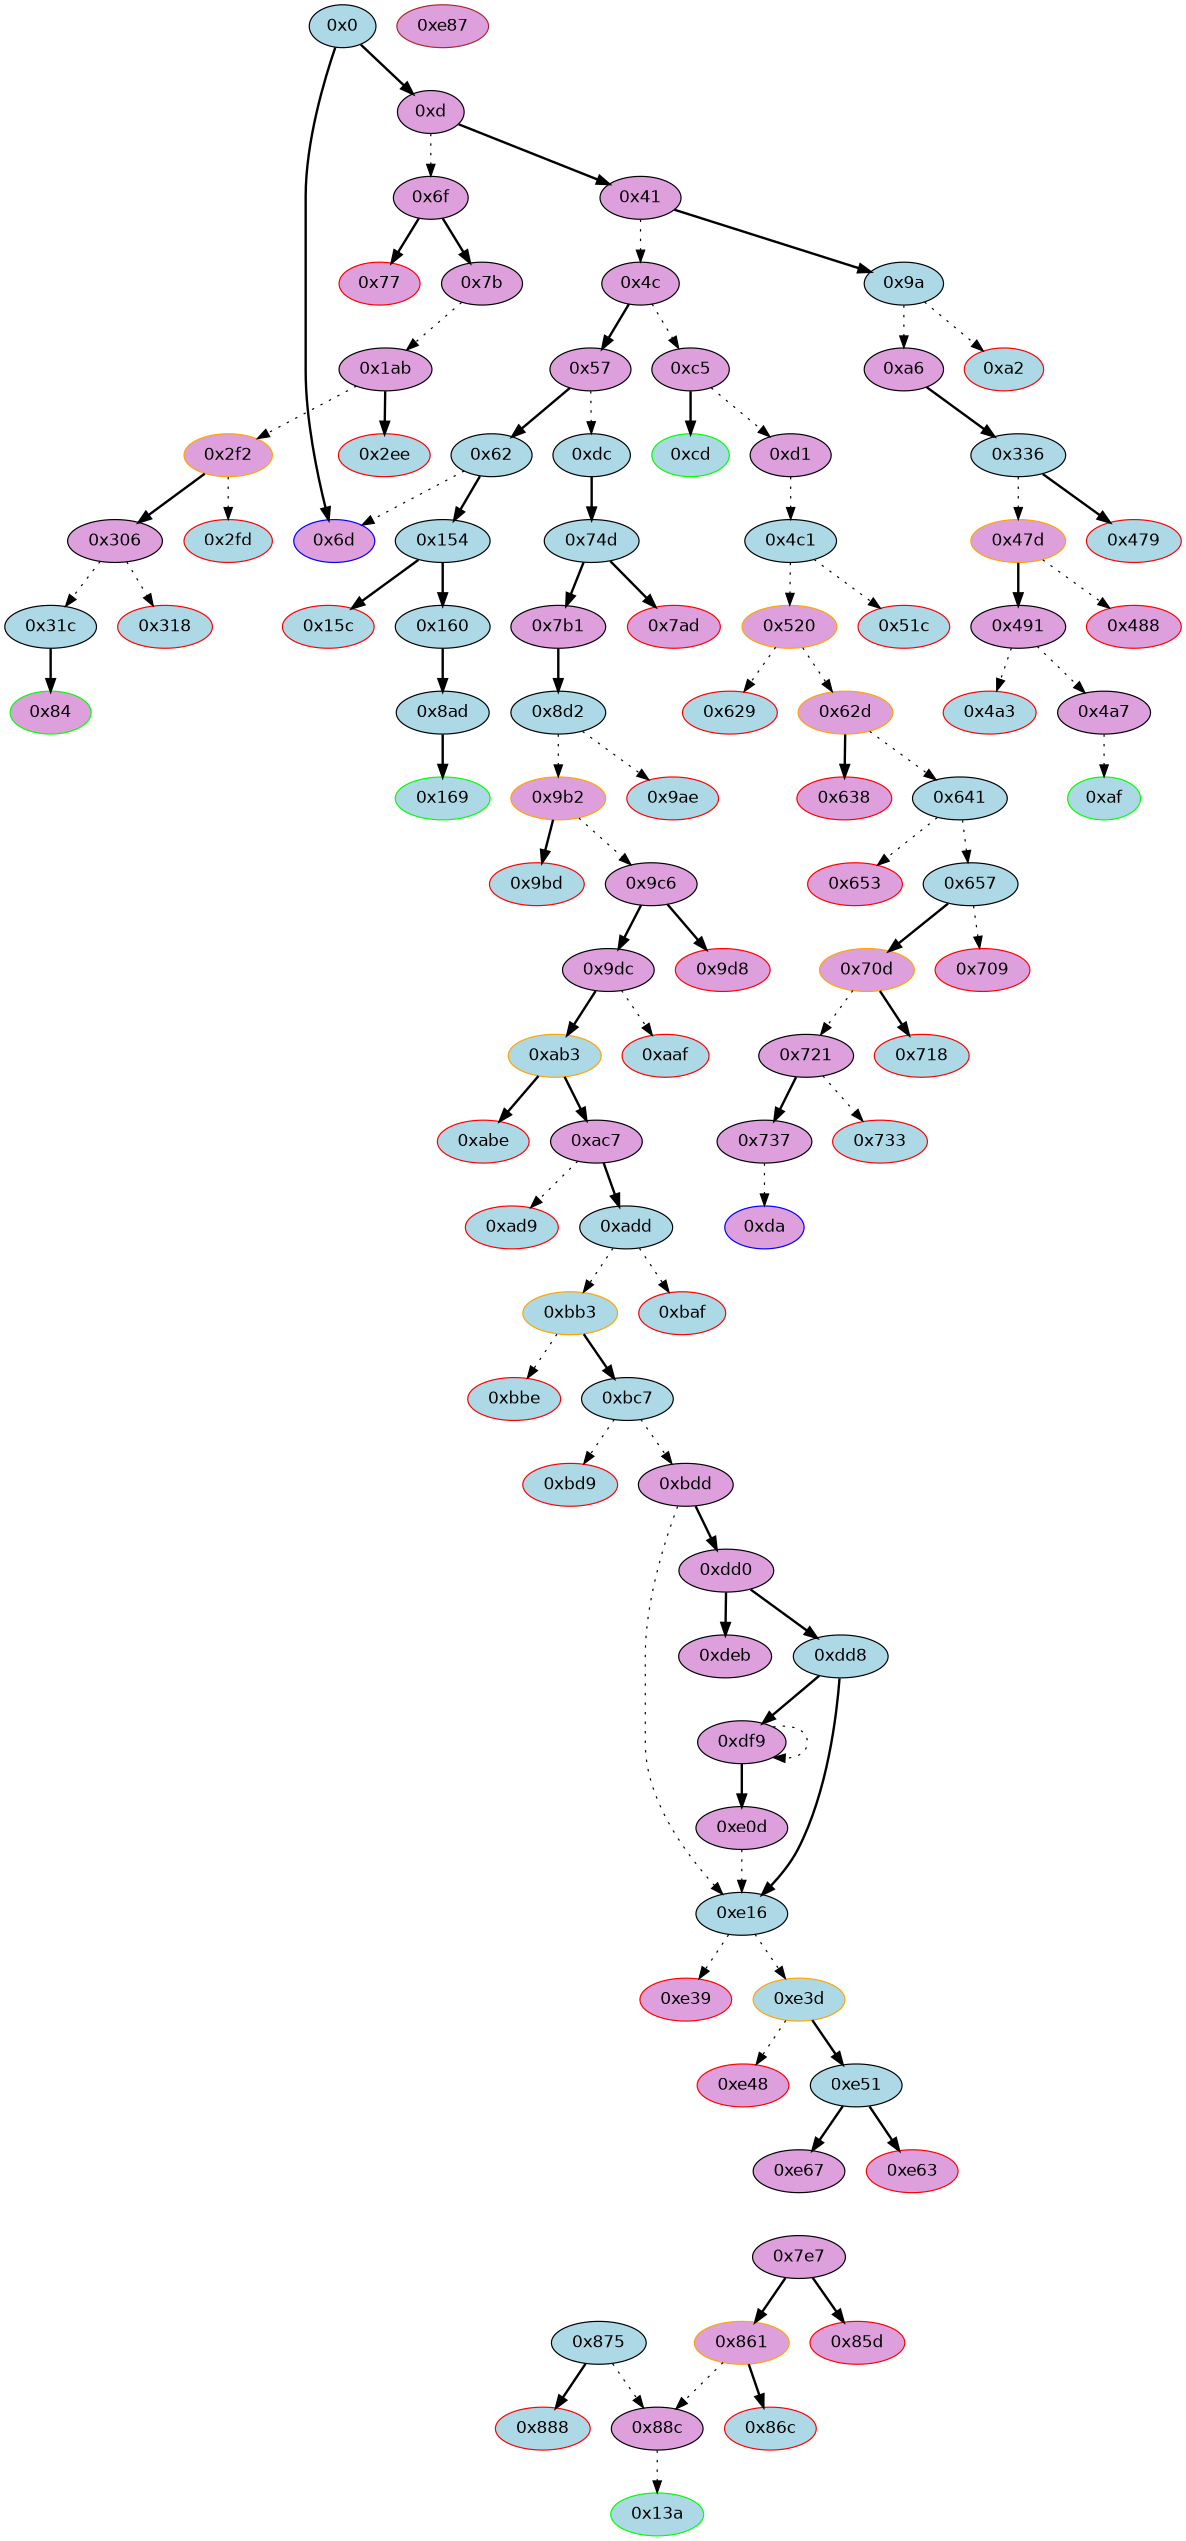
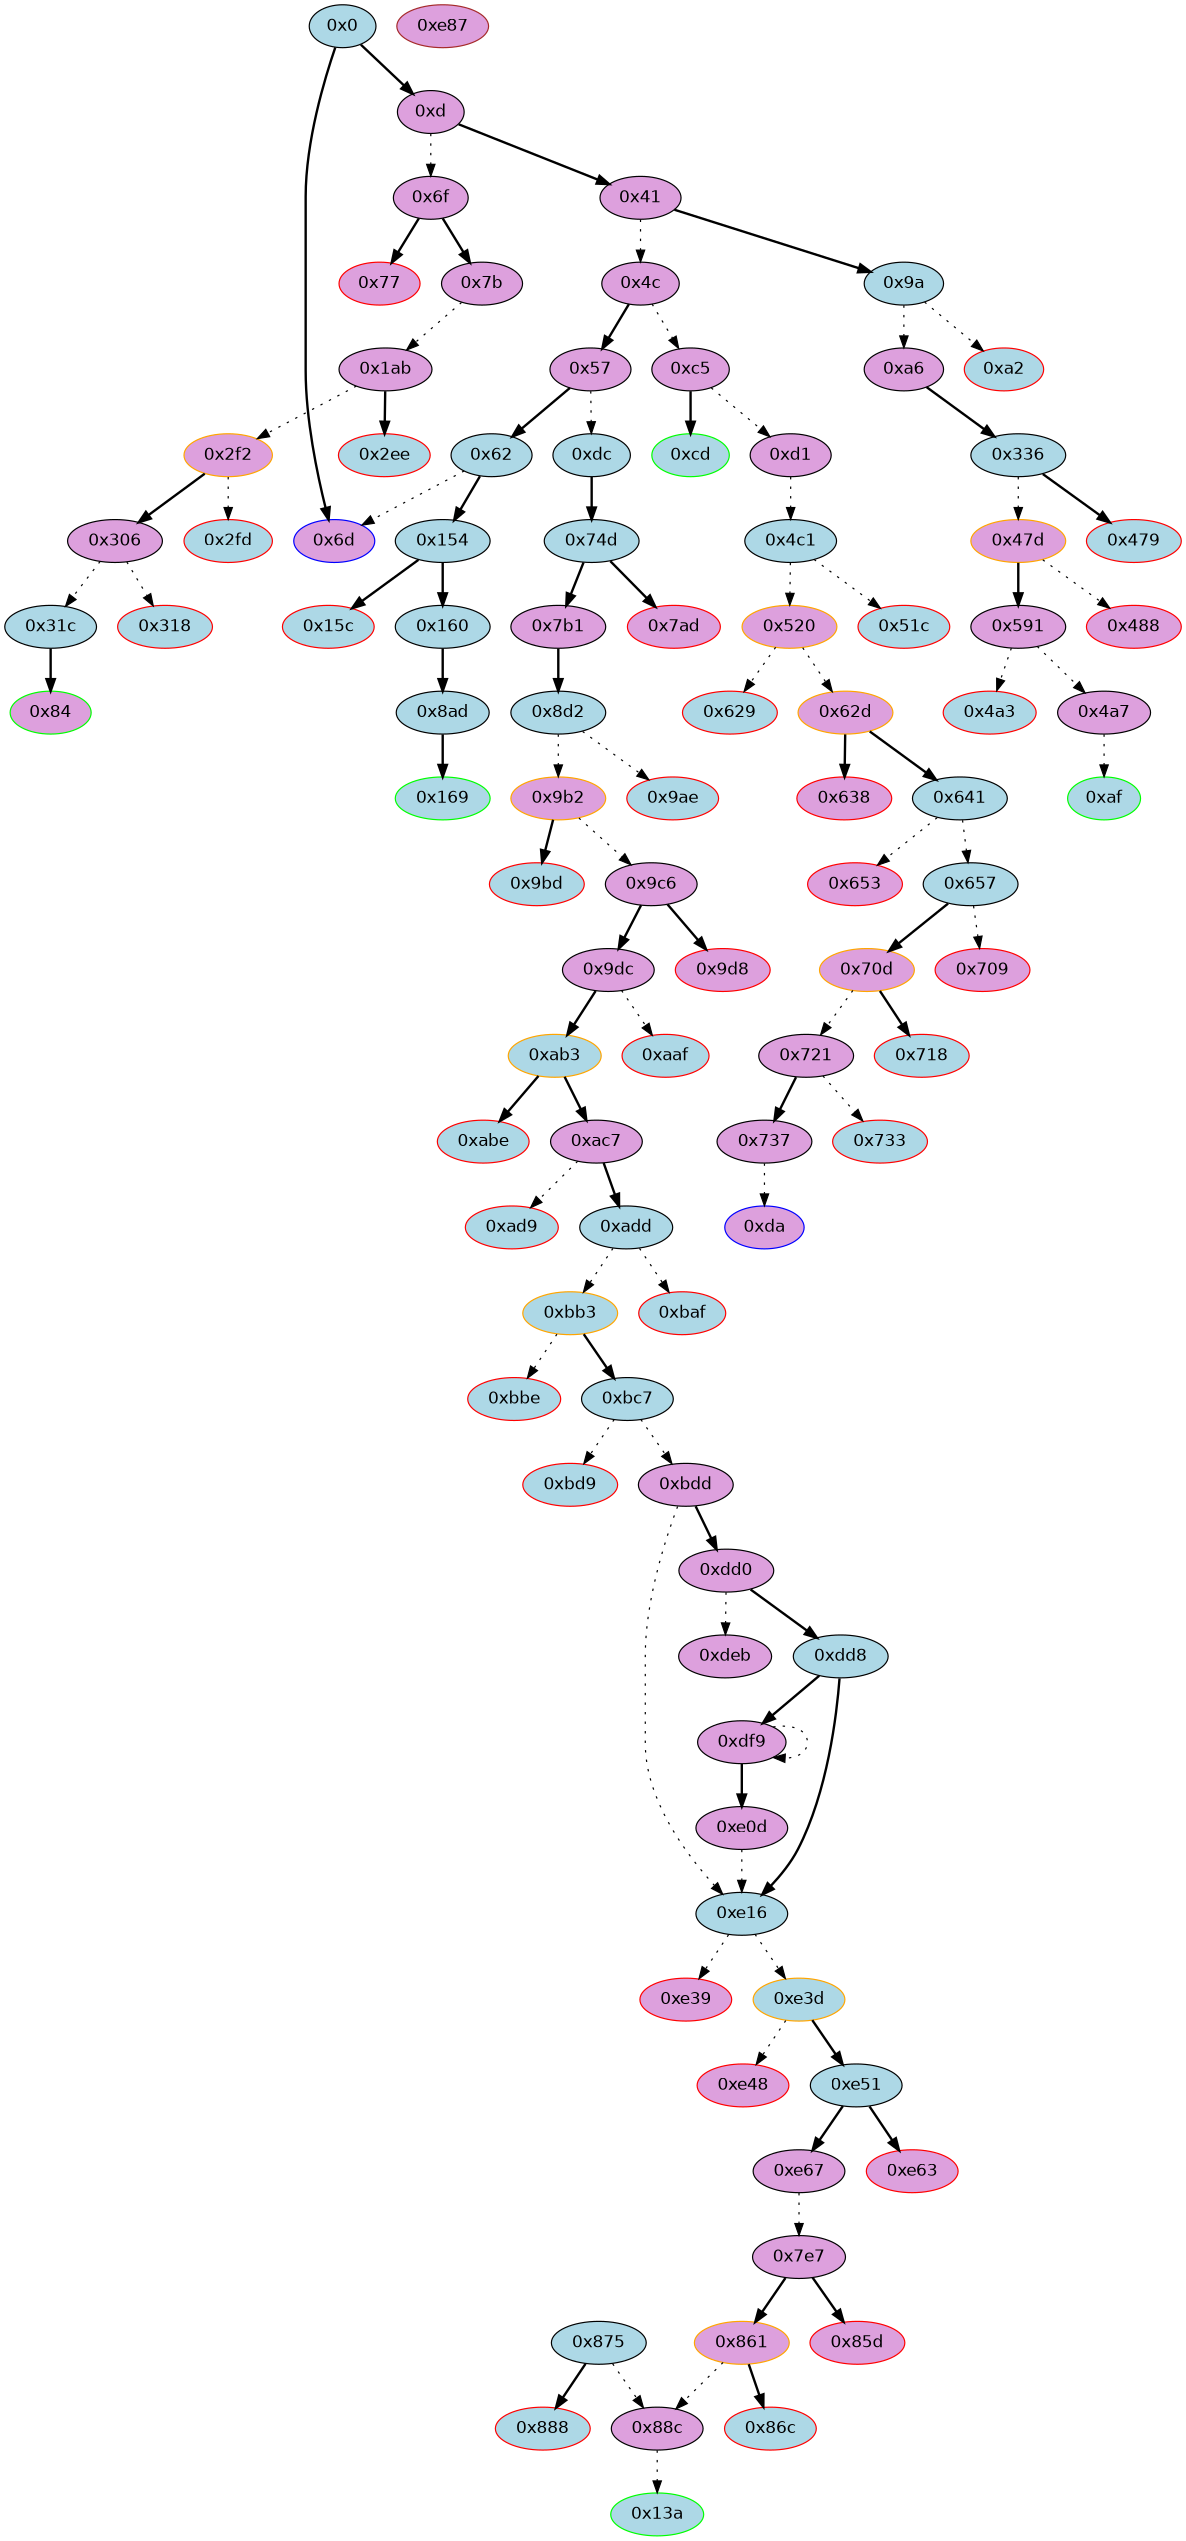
(1018, 627) -> (1018, 627)
(898, 752) -> (898, 752)
(726, 1608) -> (726, 1608)
none -> (799, 2208)
